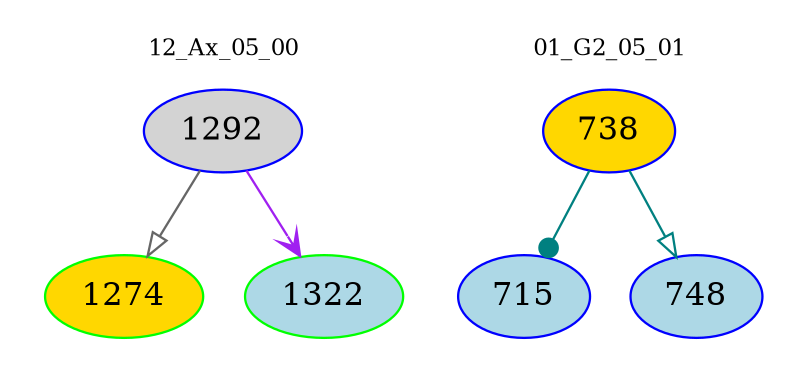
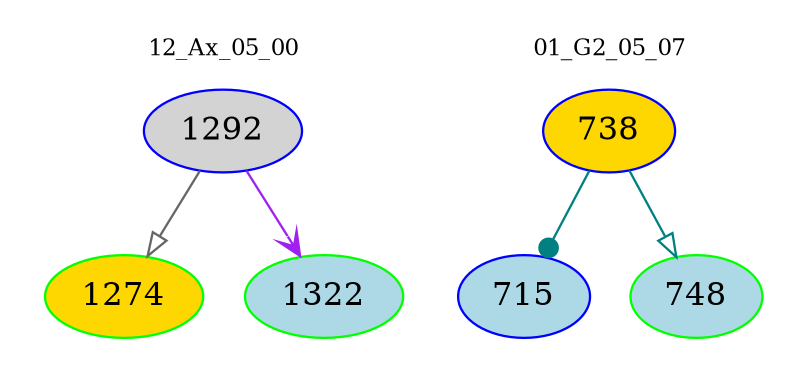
(610, 49) -> (610, 49)
(696, 297) -> (696, 297)
